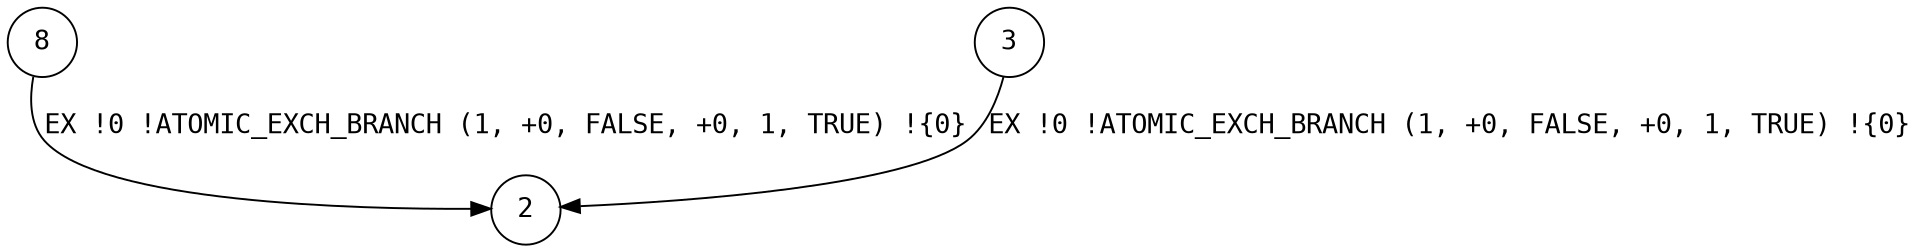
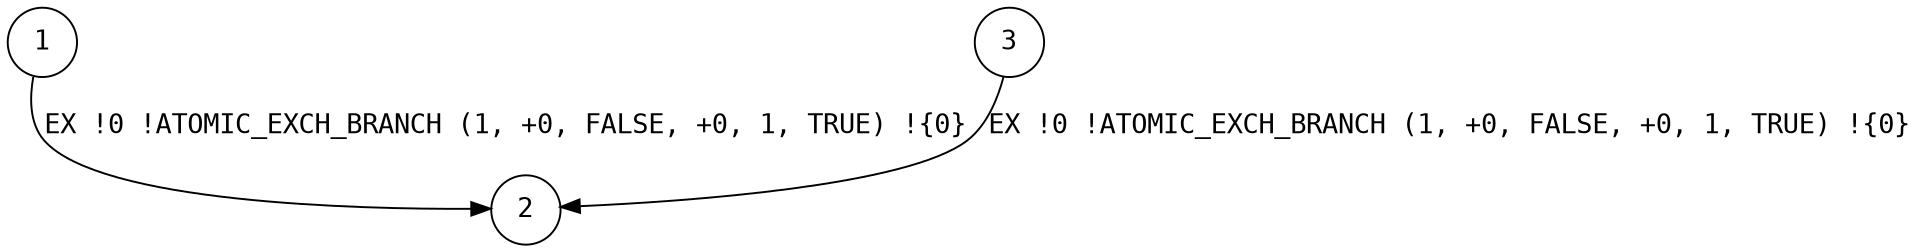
(42, 42) -> (42, 42)
